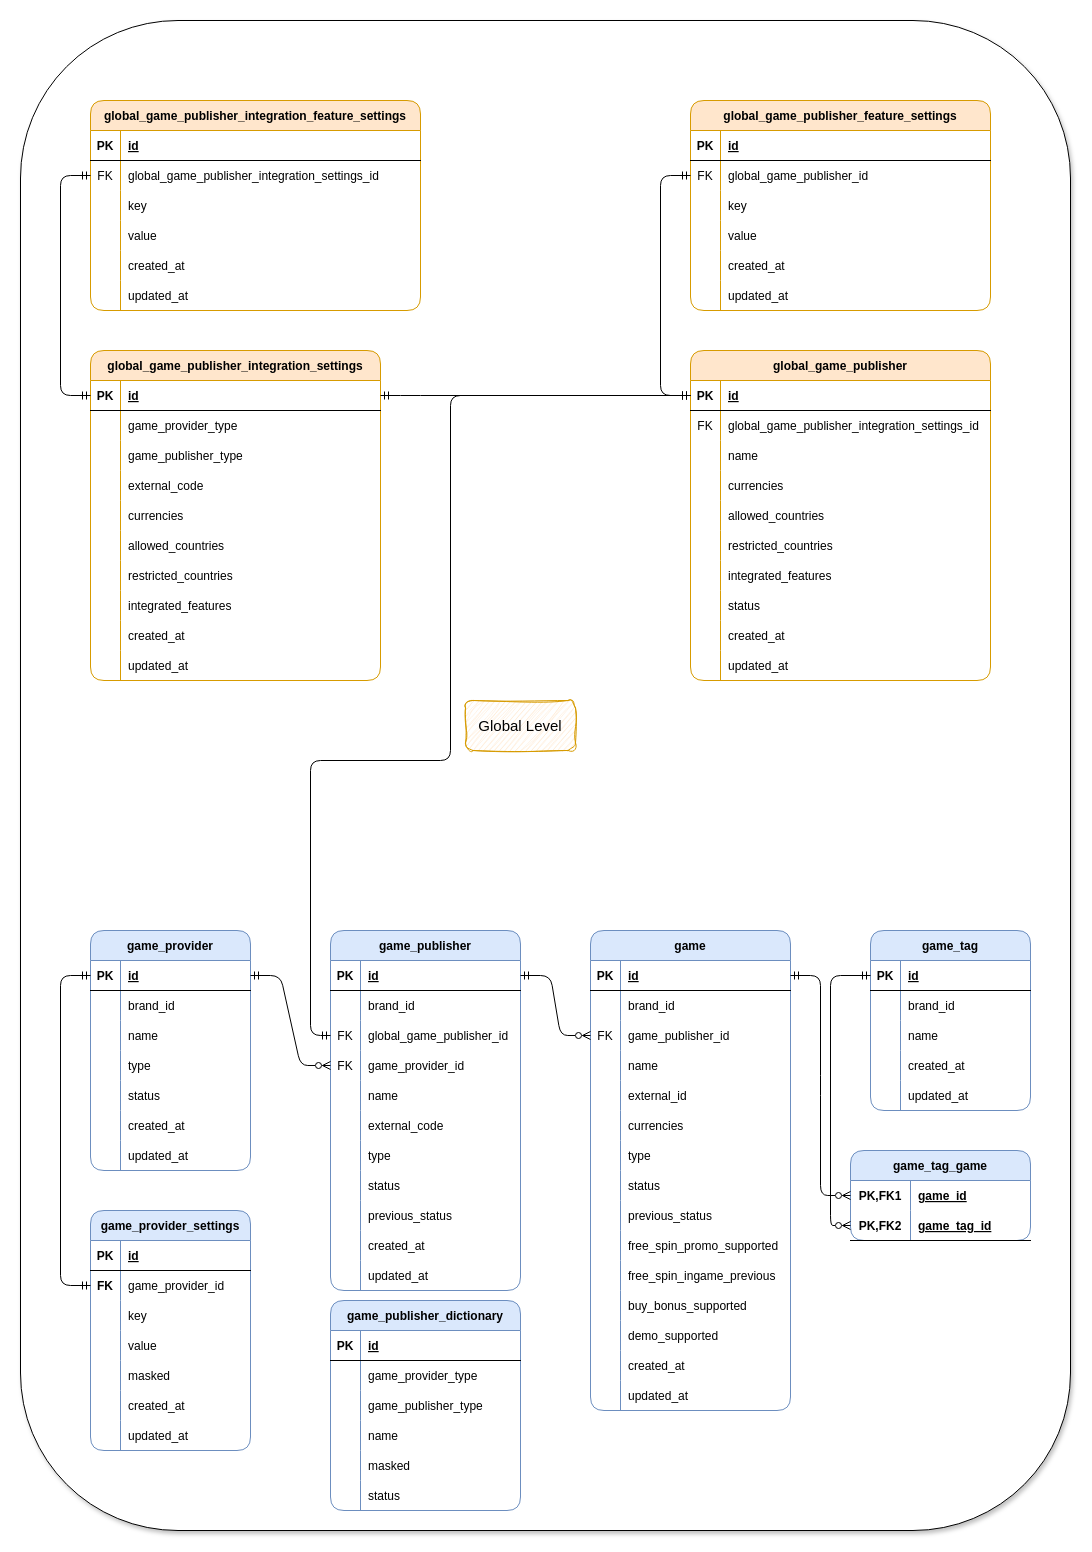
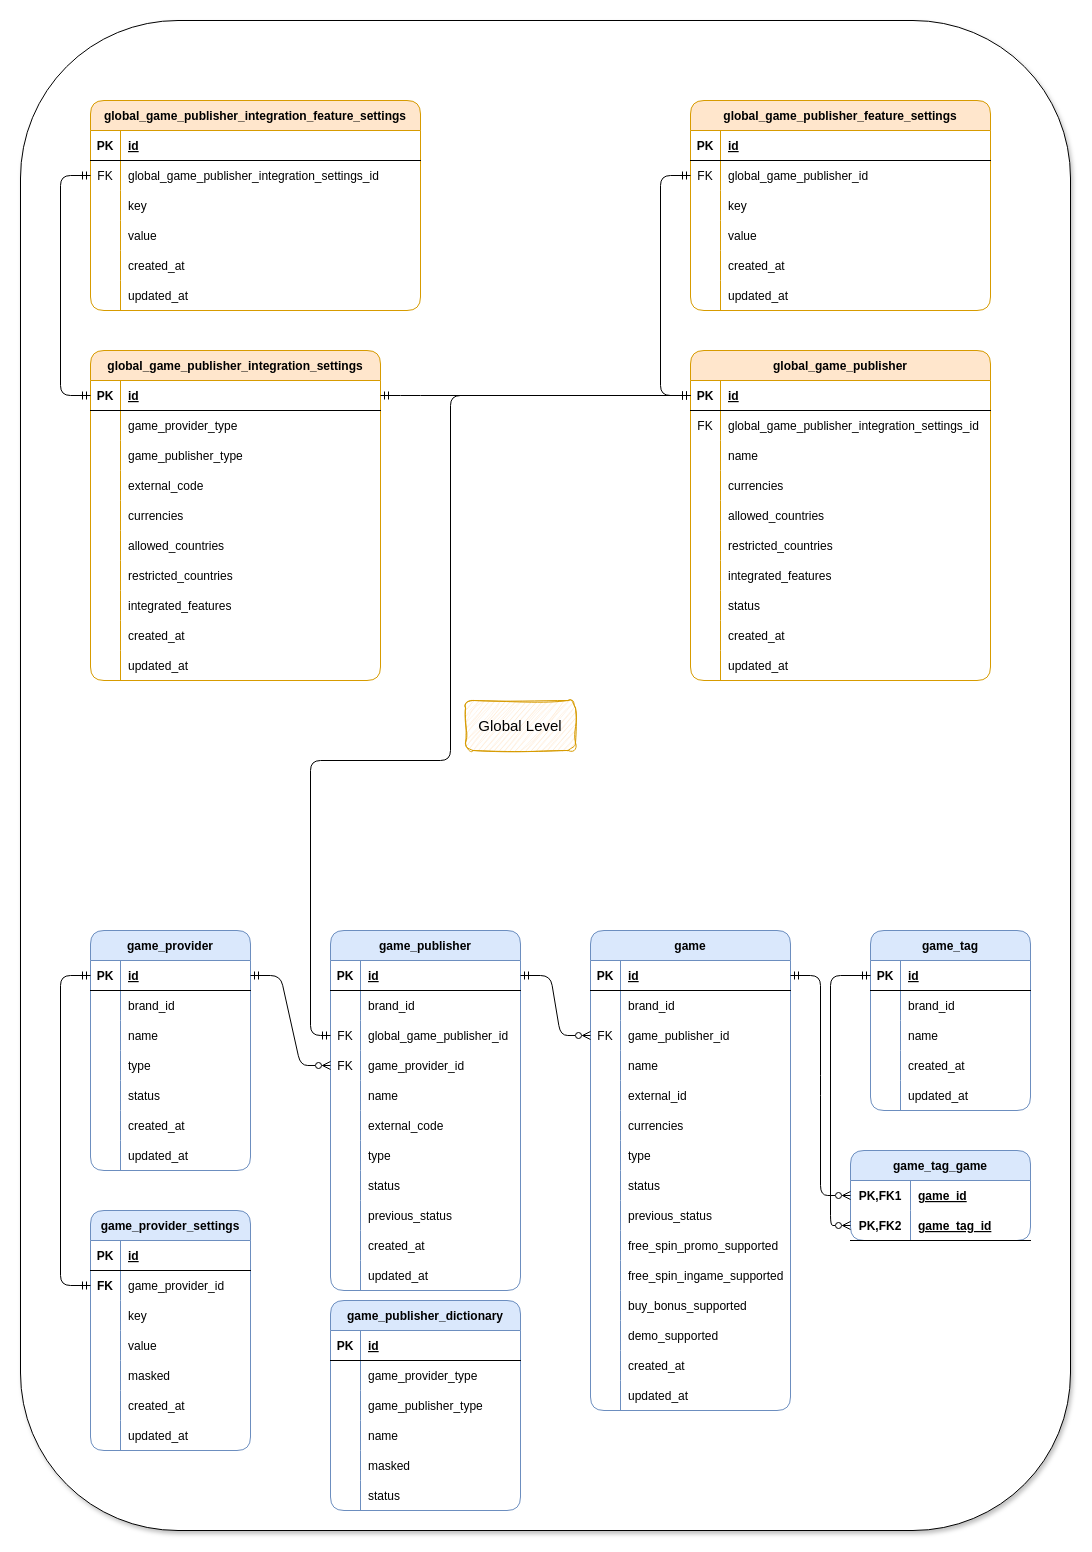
(707, 1276) -> (712, 1276)
